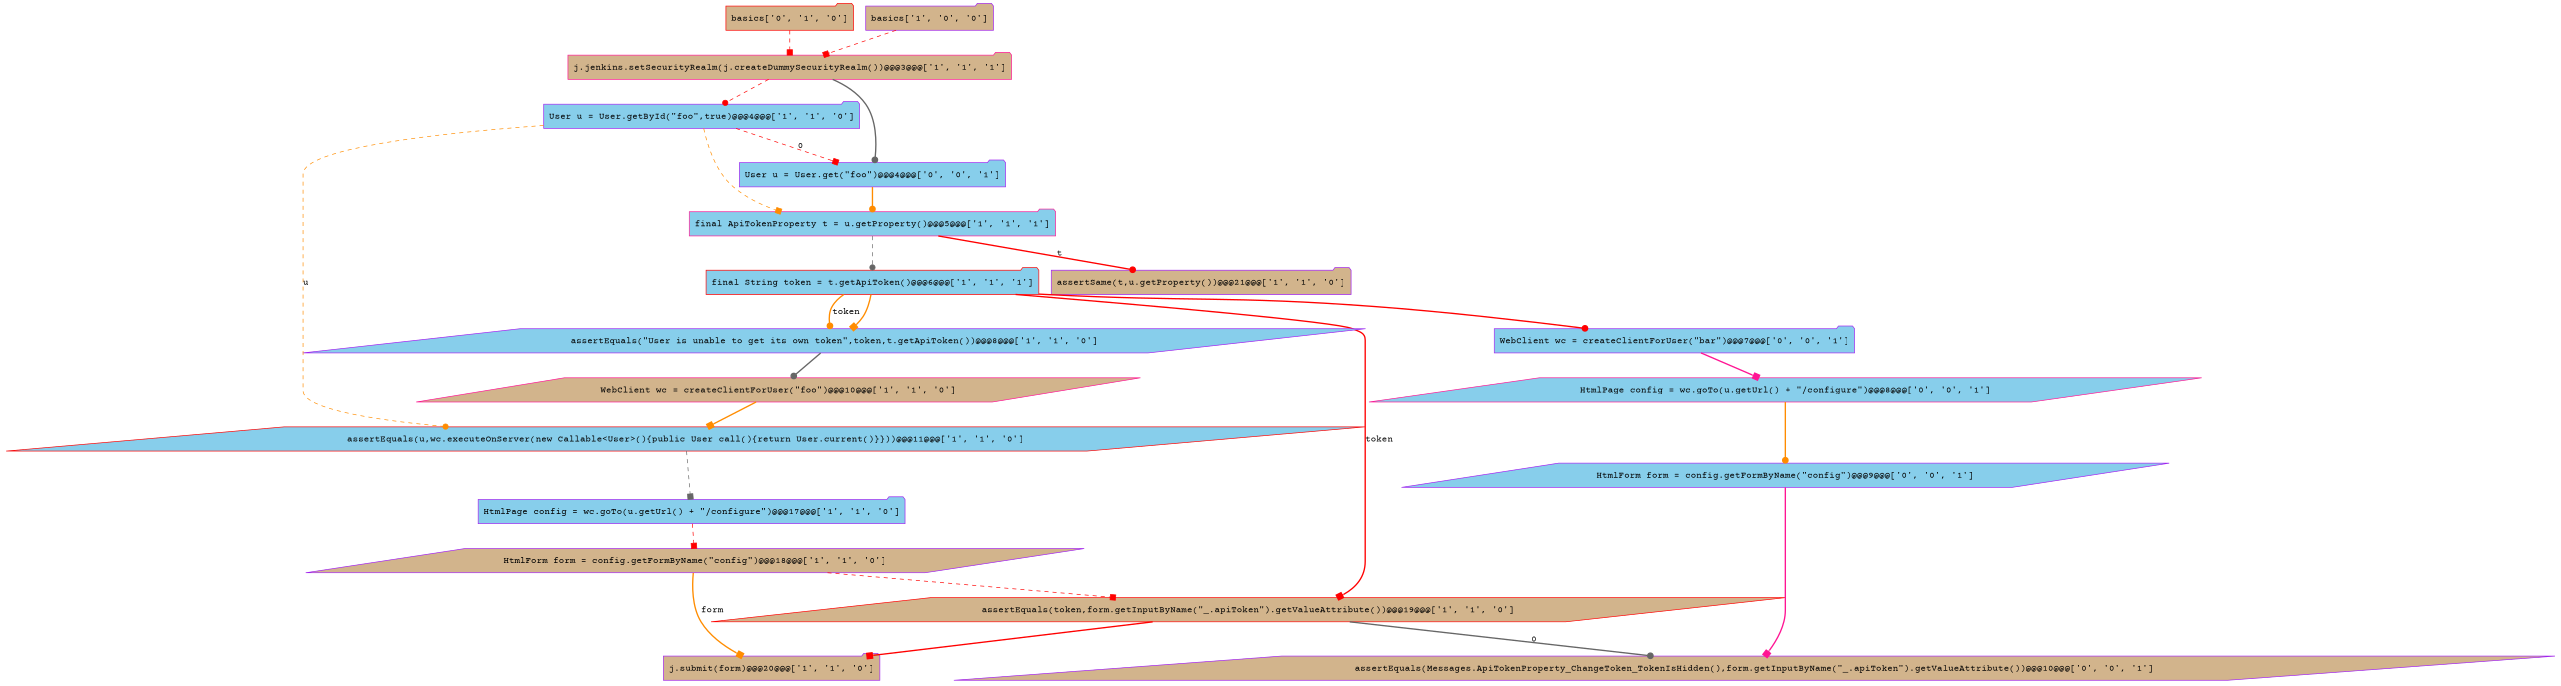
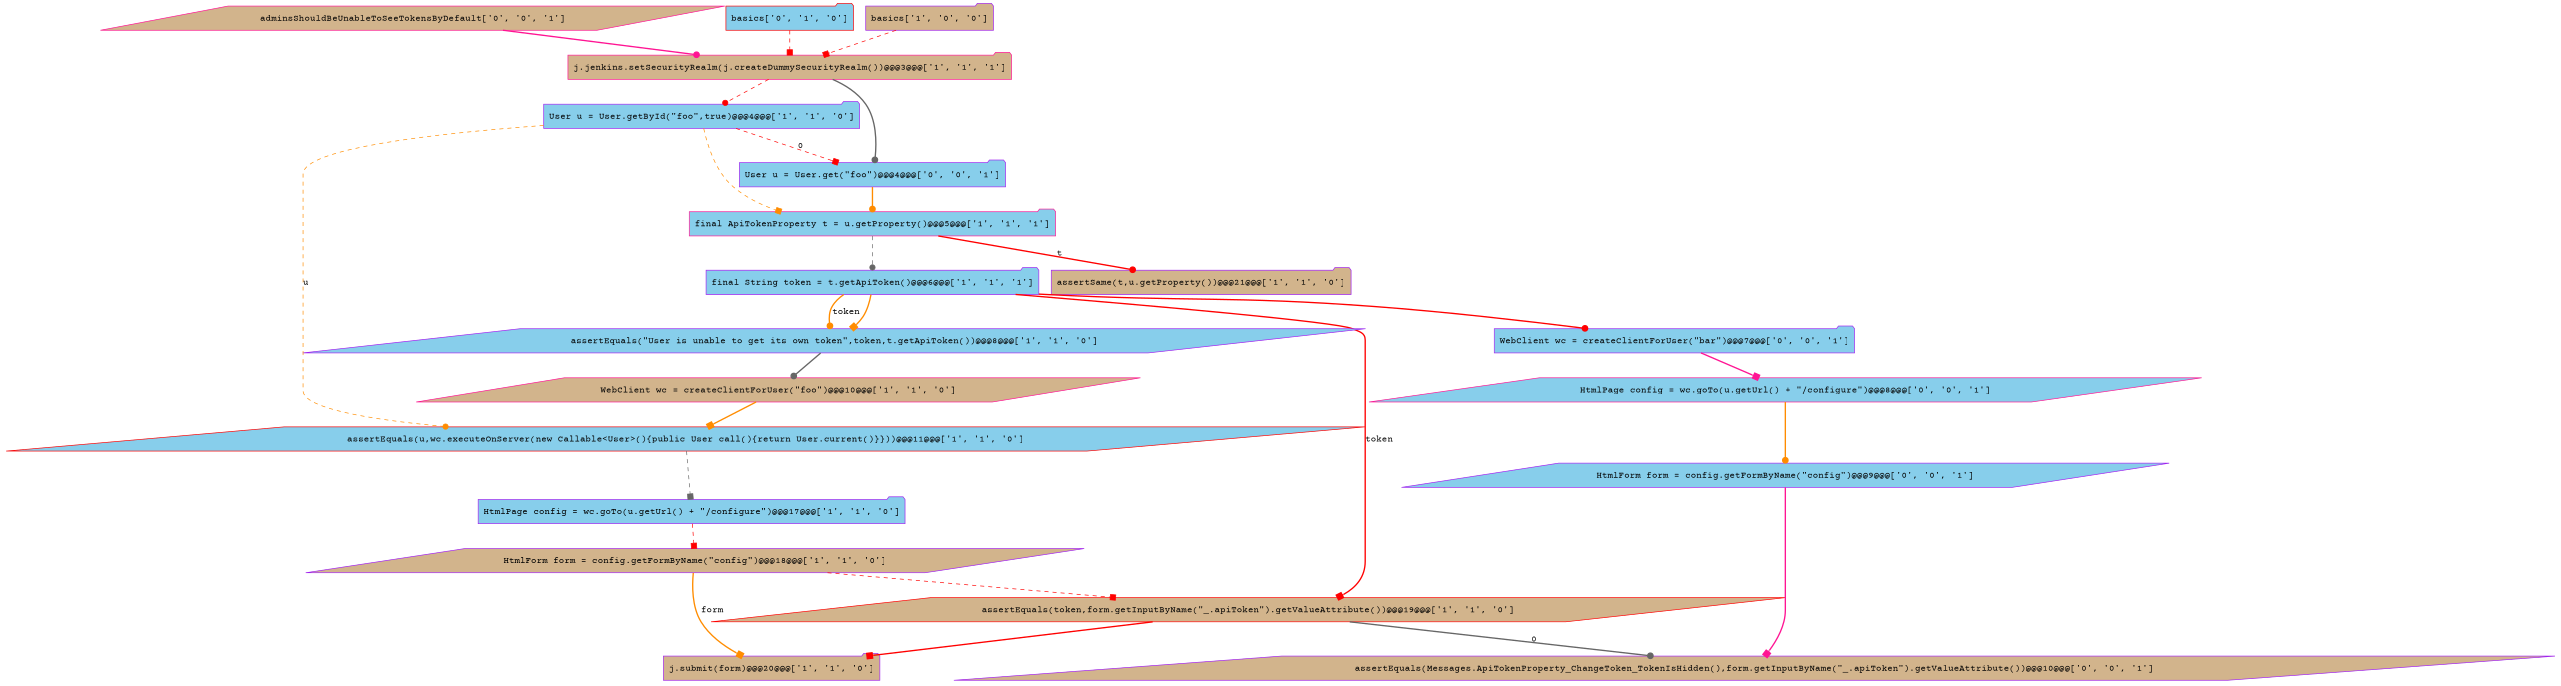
none -> (413, 18)
(790, 18) -> (790, 18)
(872, 282) -> (872, 282)
